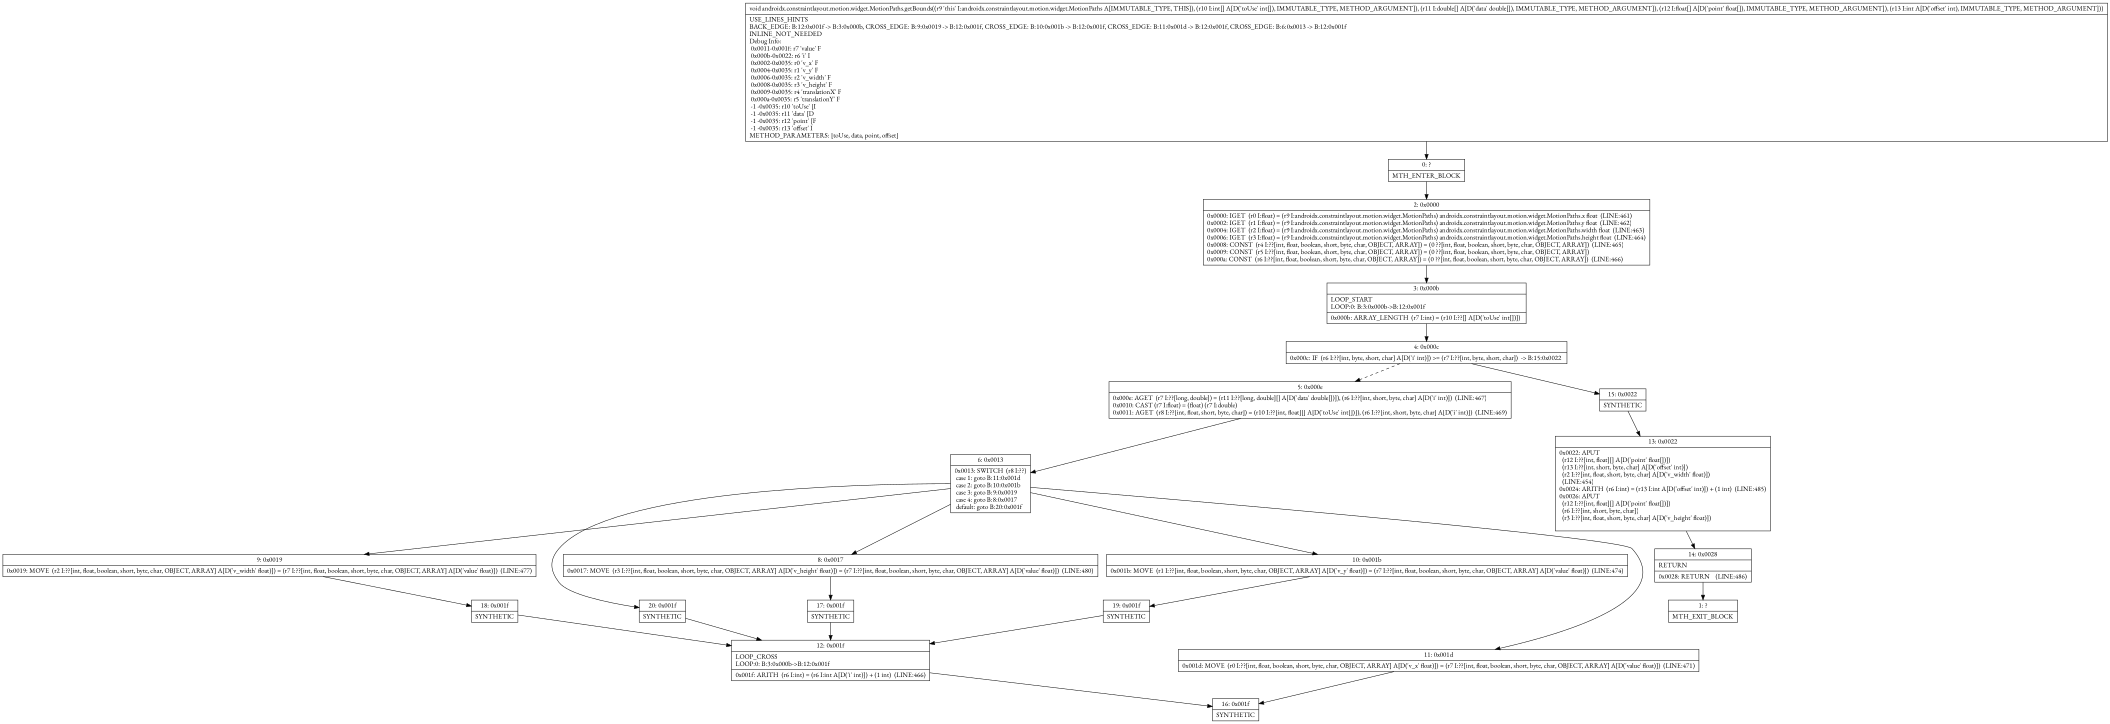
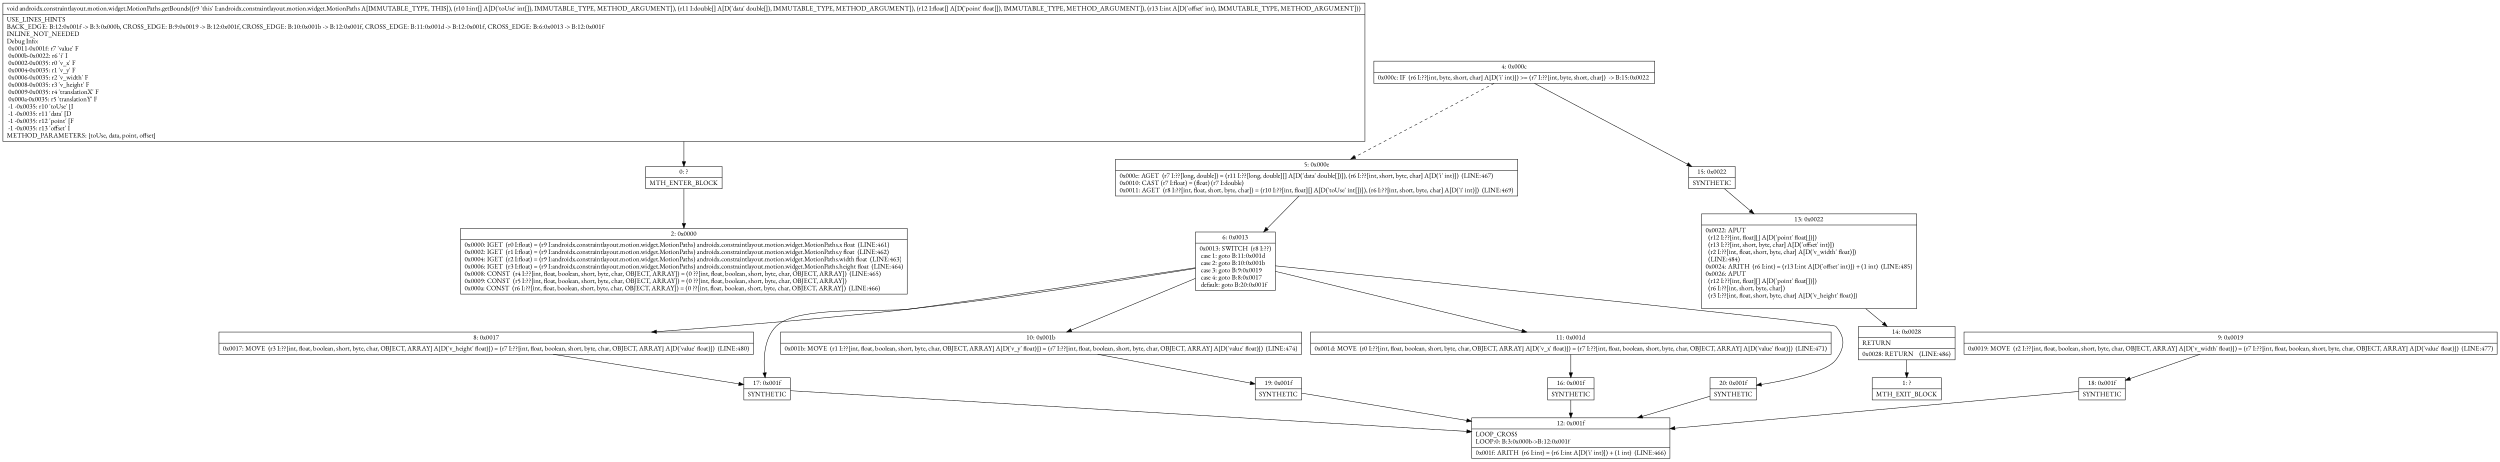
(1427, 303) -> none
(1577, 482) -> (1723, 259)
(660, 521) -> (866, 311)
(1069, 689) -> (1571, 406)
